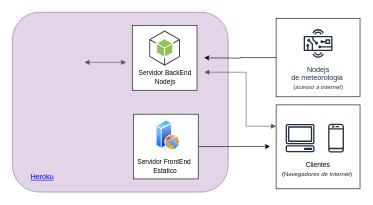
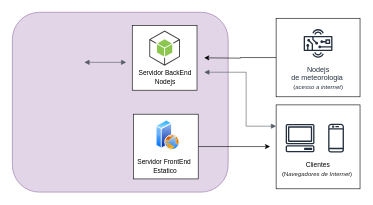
(42, 177) -> none
